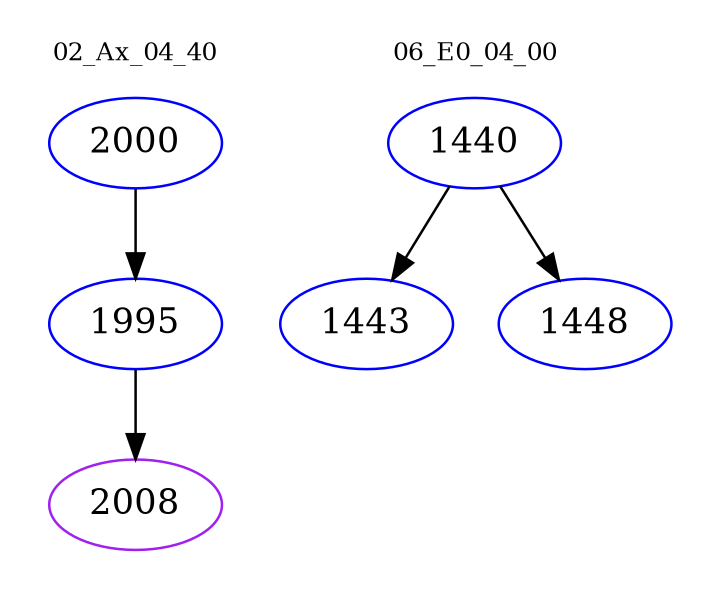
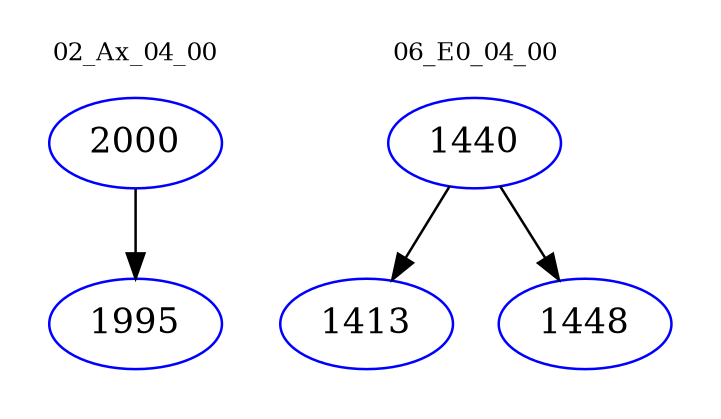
(136, 54) -> (136, 54)
(367, 324) -> (367, 324)
(136, 505) -> none
